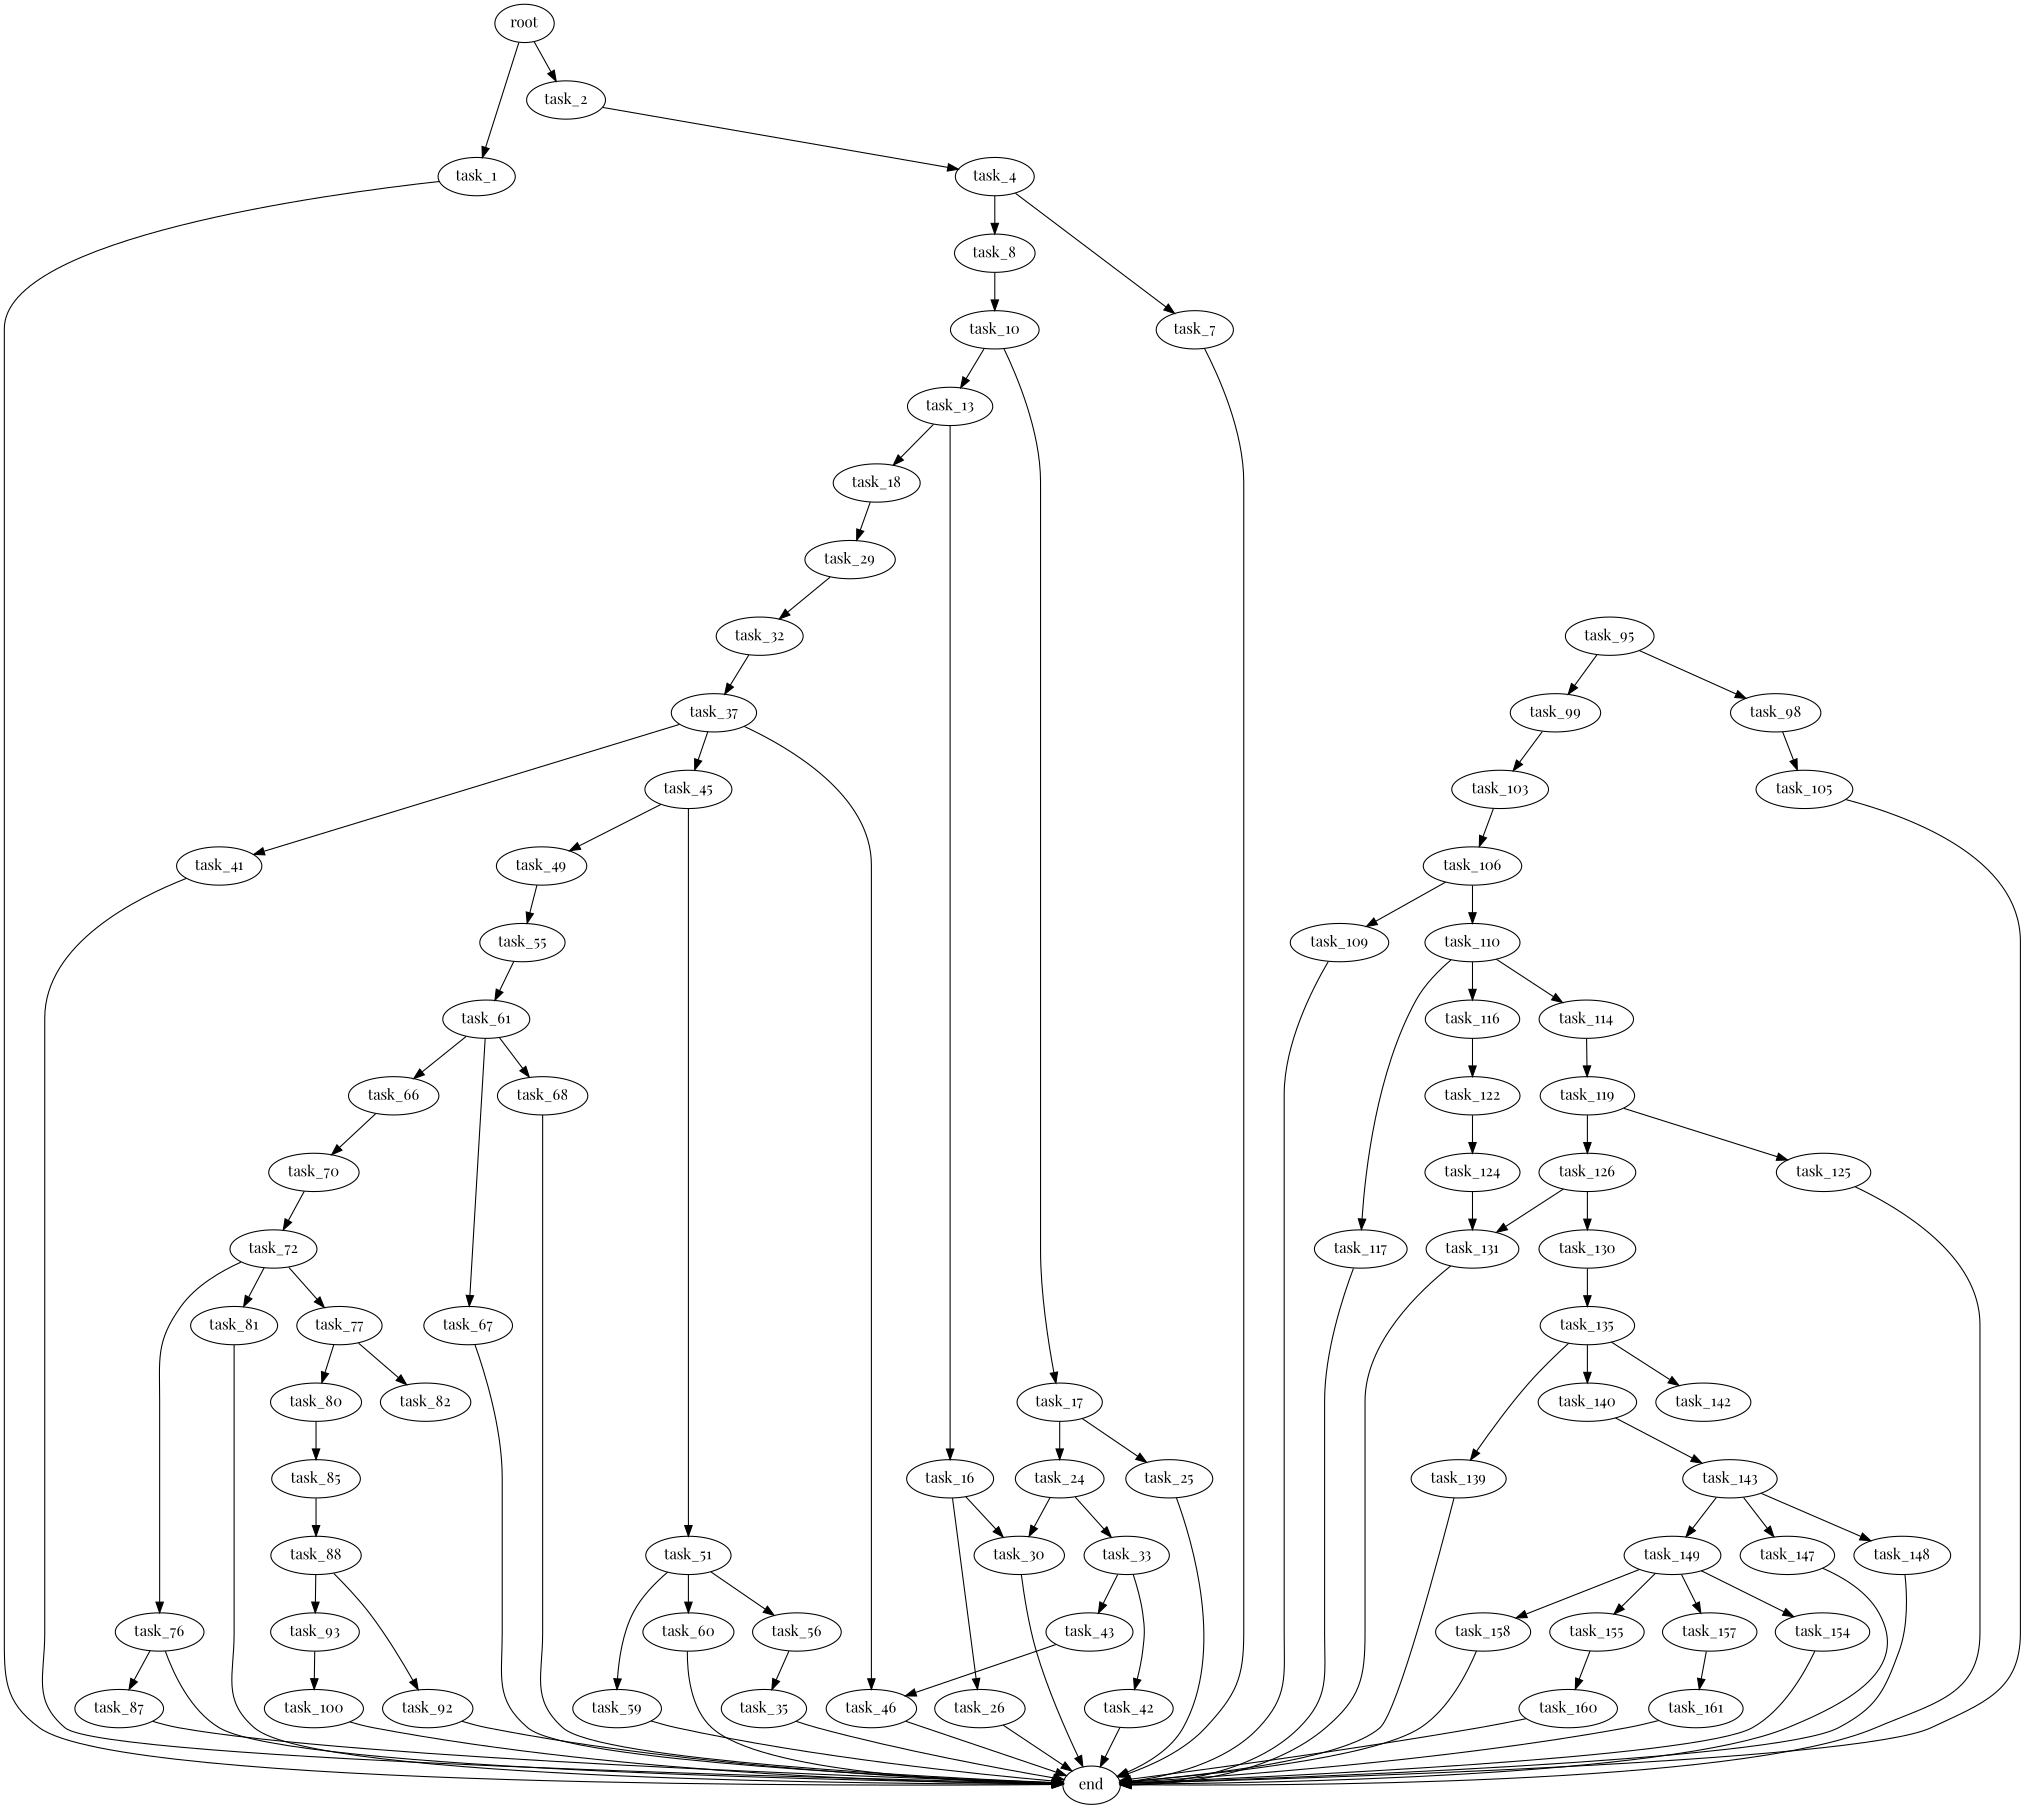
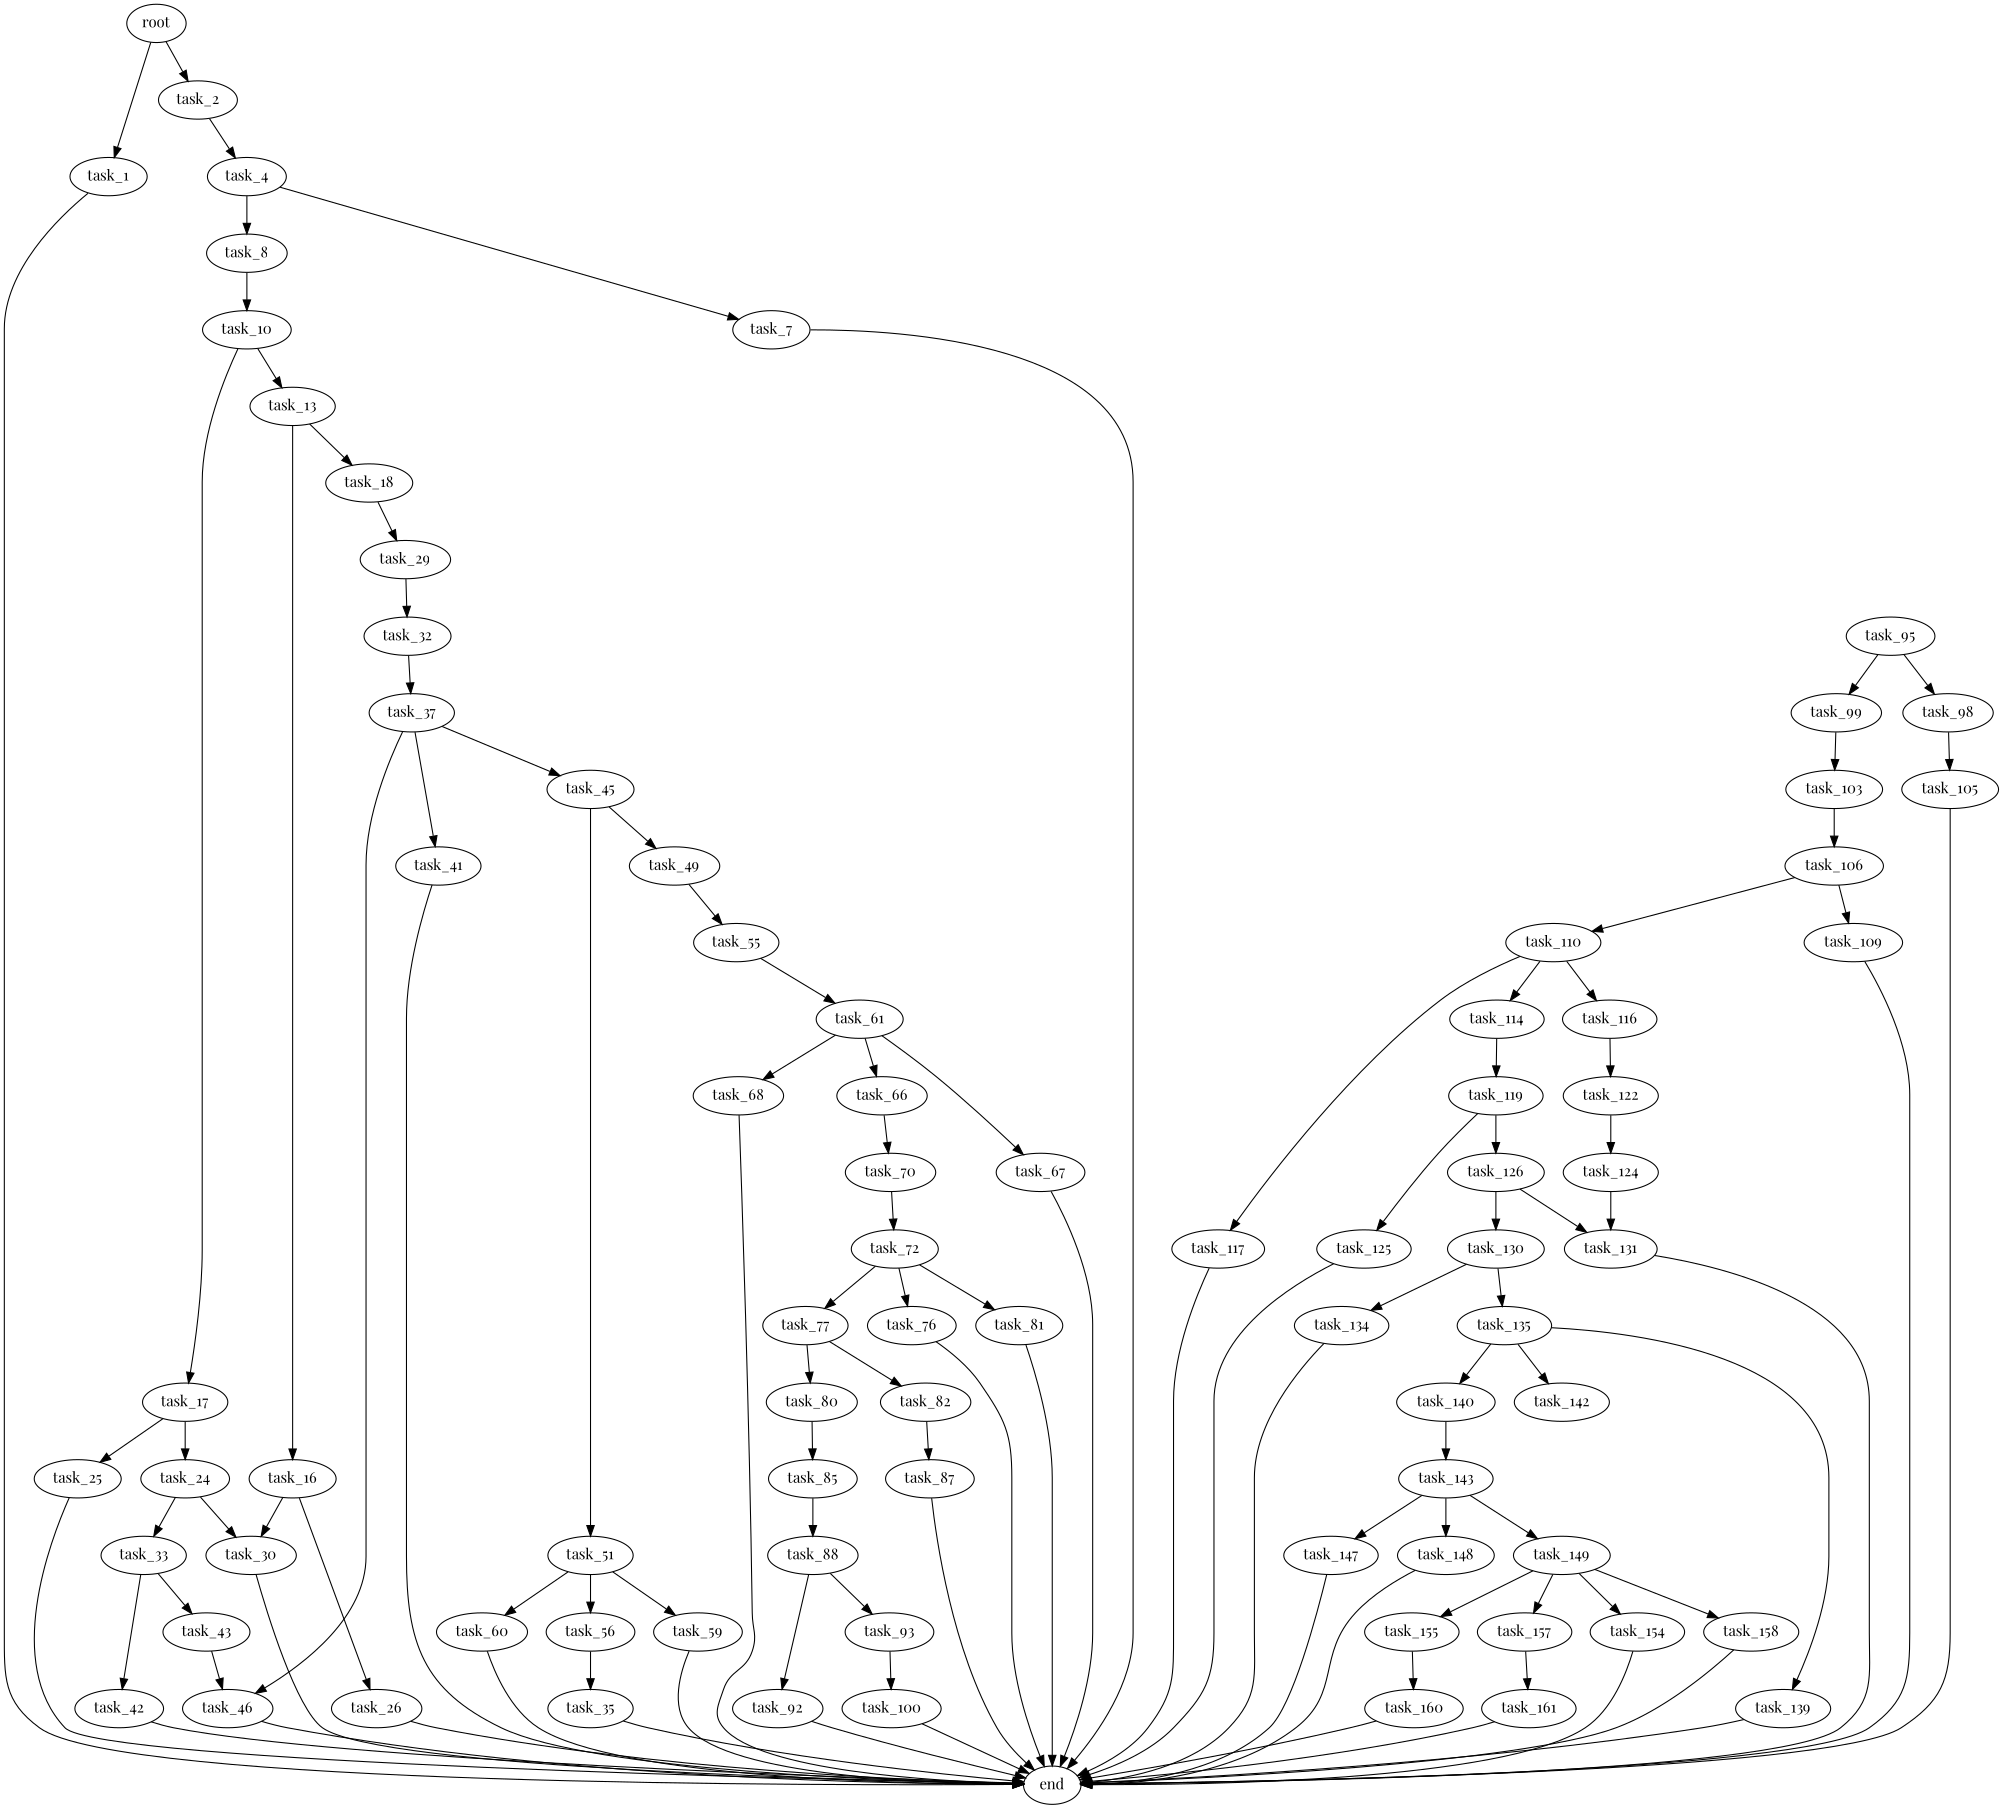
none -> (1342, 1326)
(142, 1665) -> (927, 1435)
